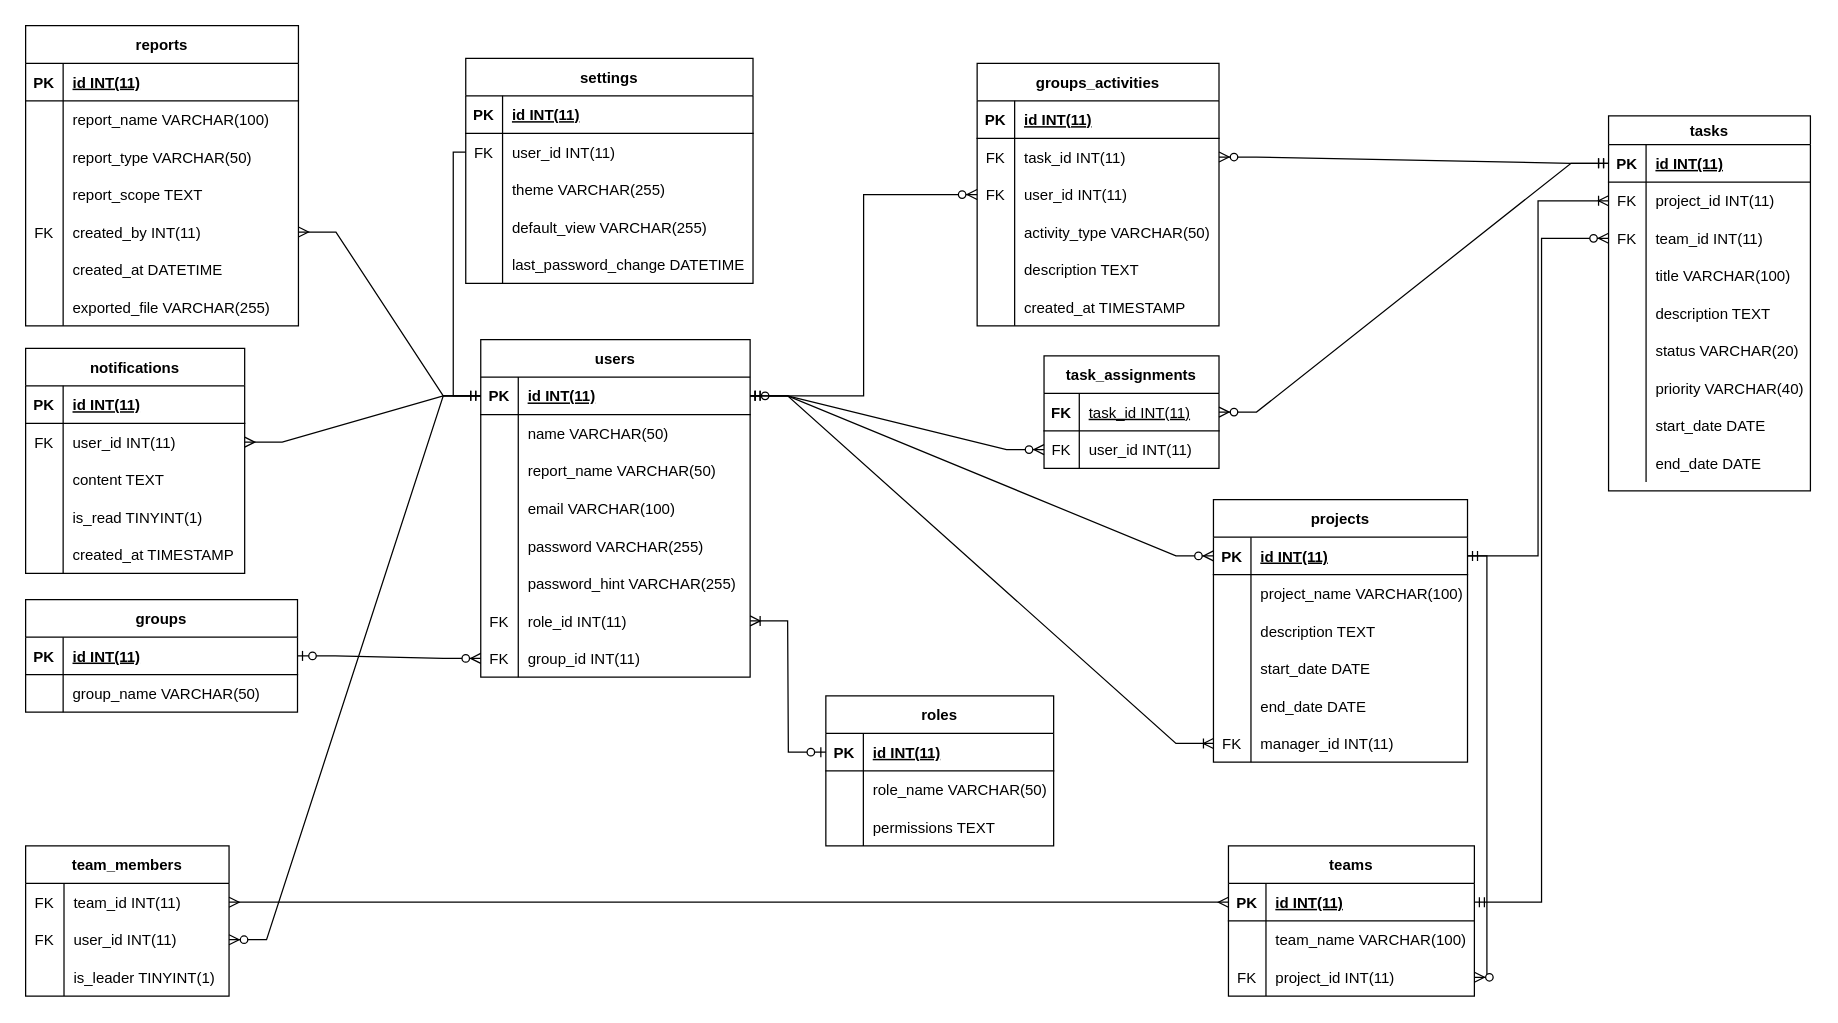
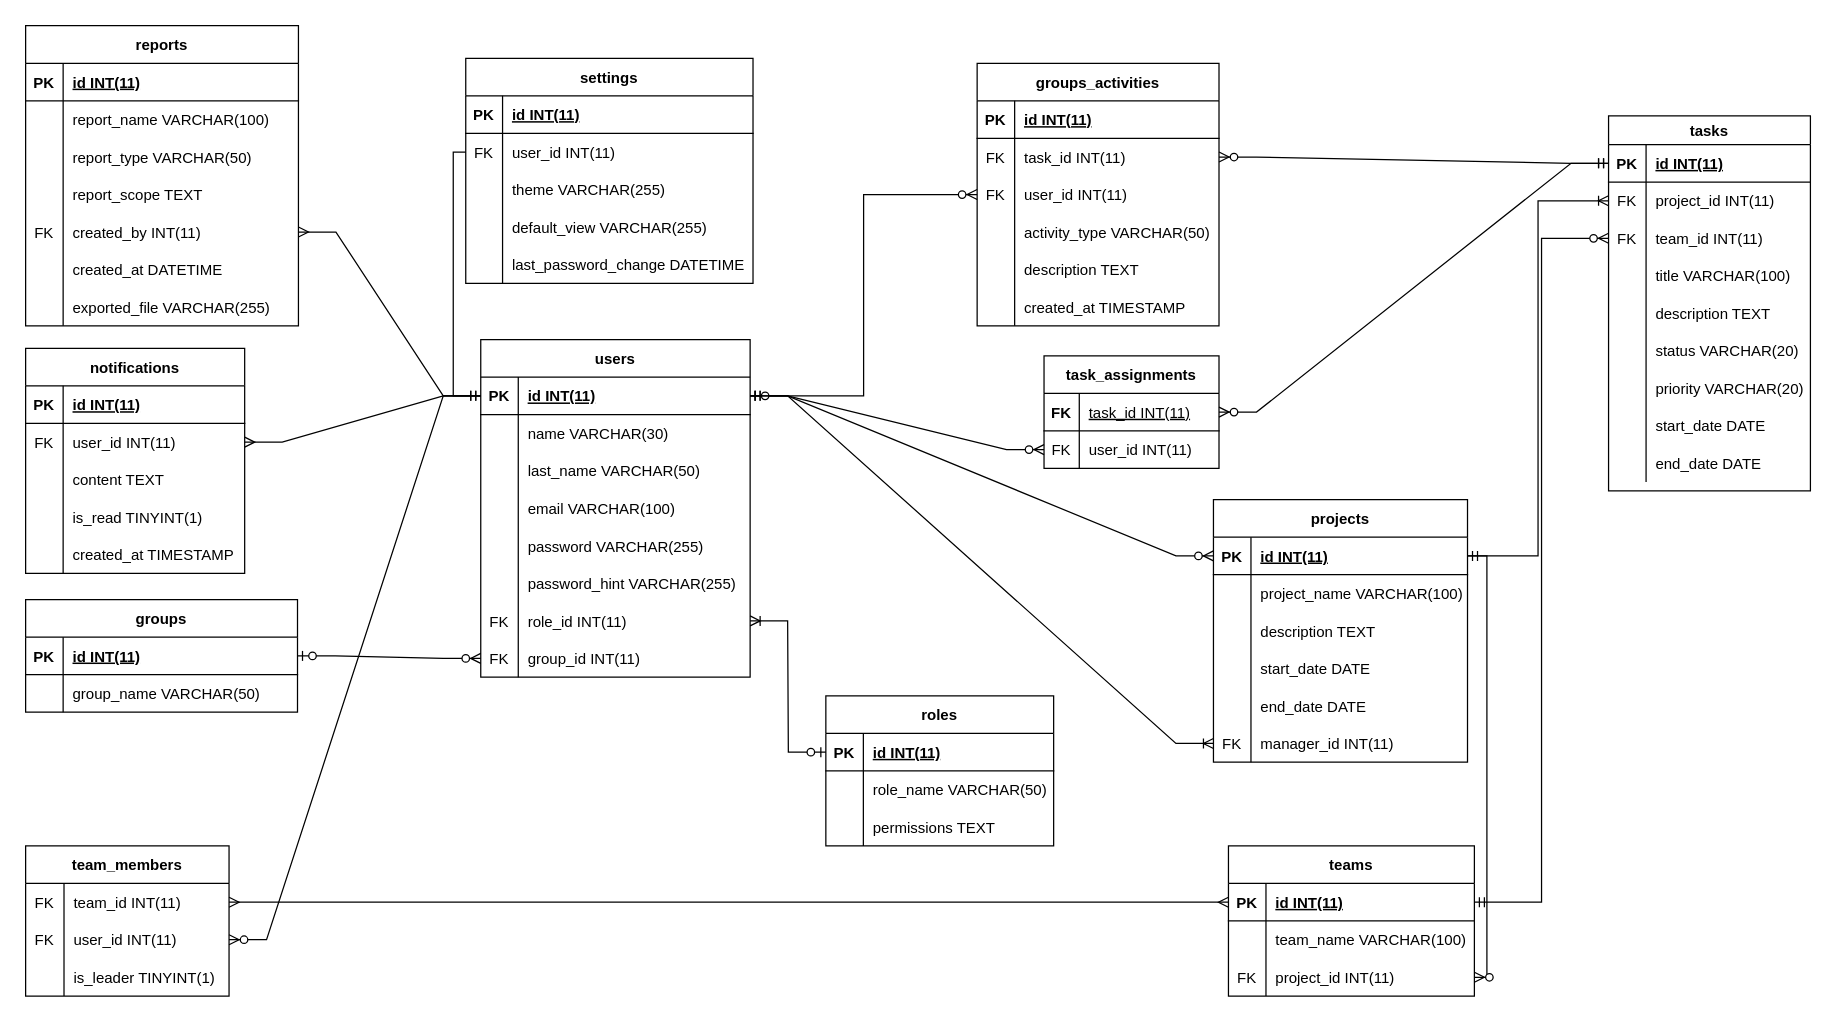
(1733, 389) -> (1733, 389)
(593, 434) -> (593, 434)
(622, 471) -> (612, 471)
